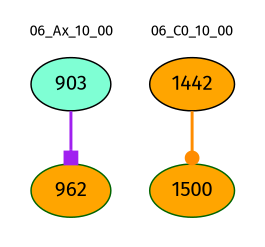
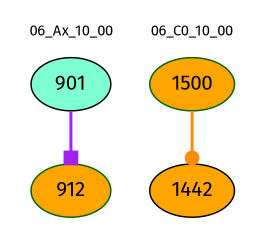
(71, 84) -> (71, 84)
(192, 132) -> (192, 132)
(71, 191) -> (71, 191)
